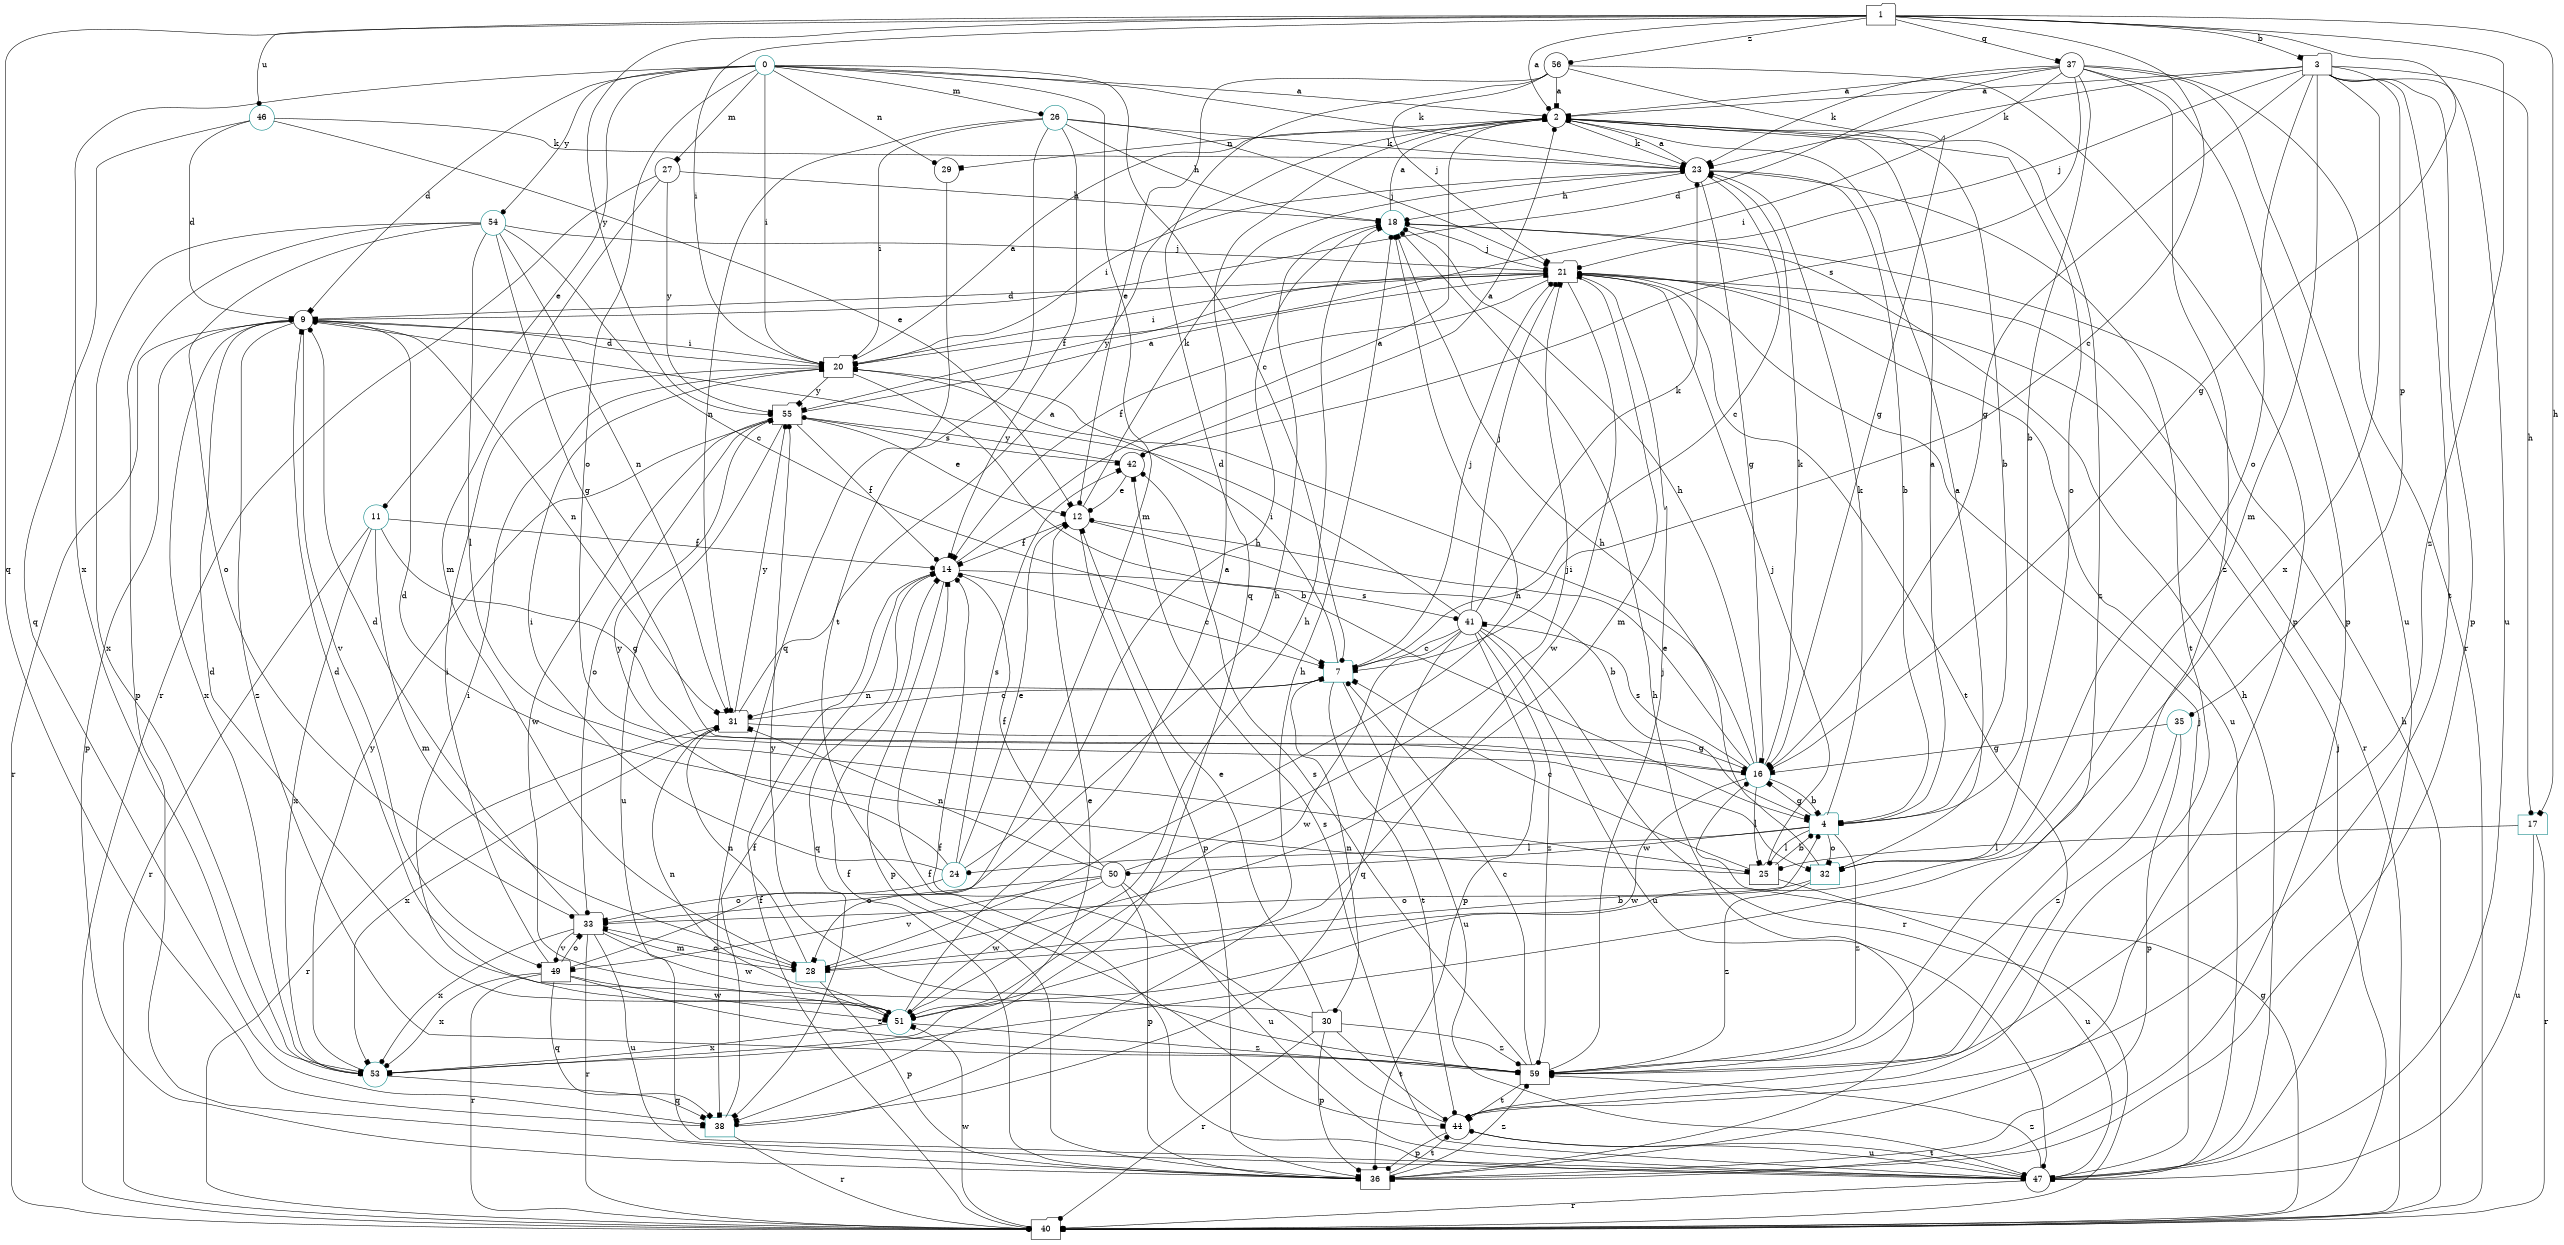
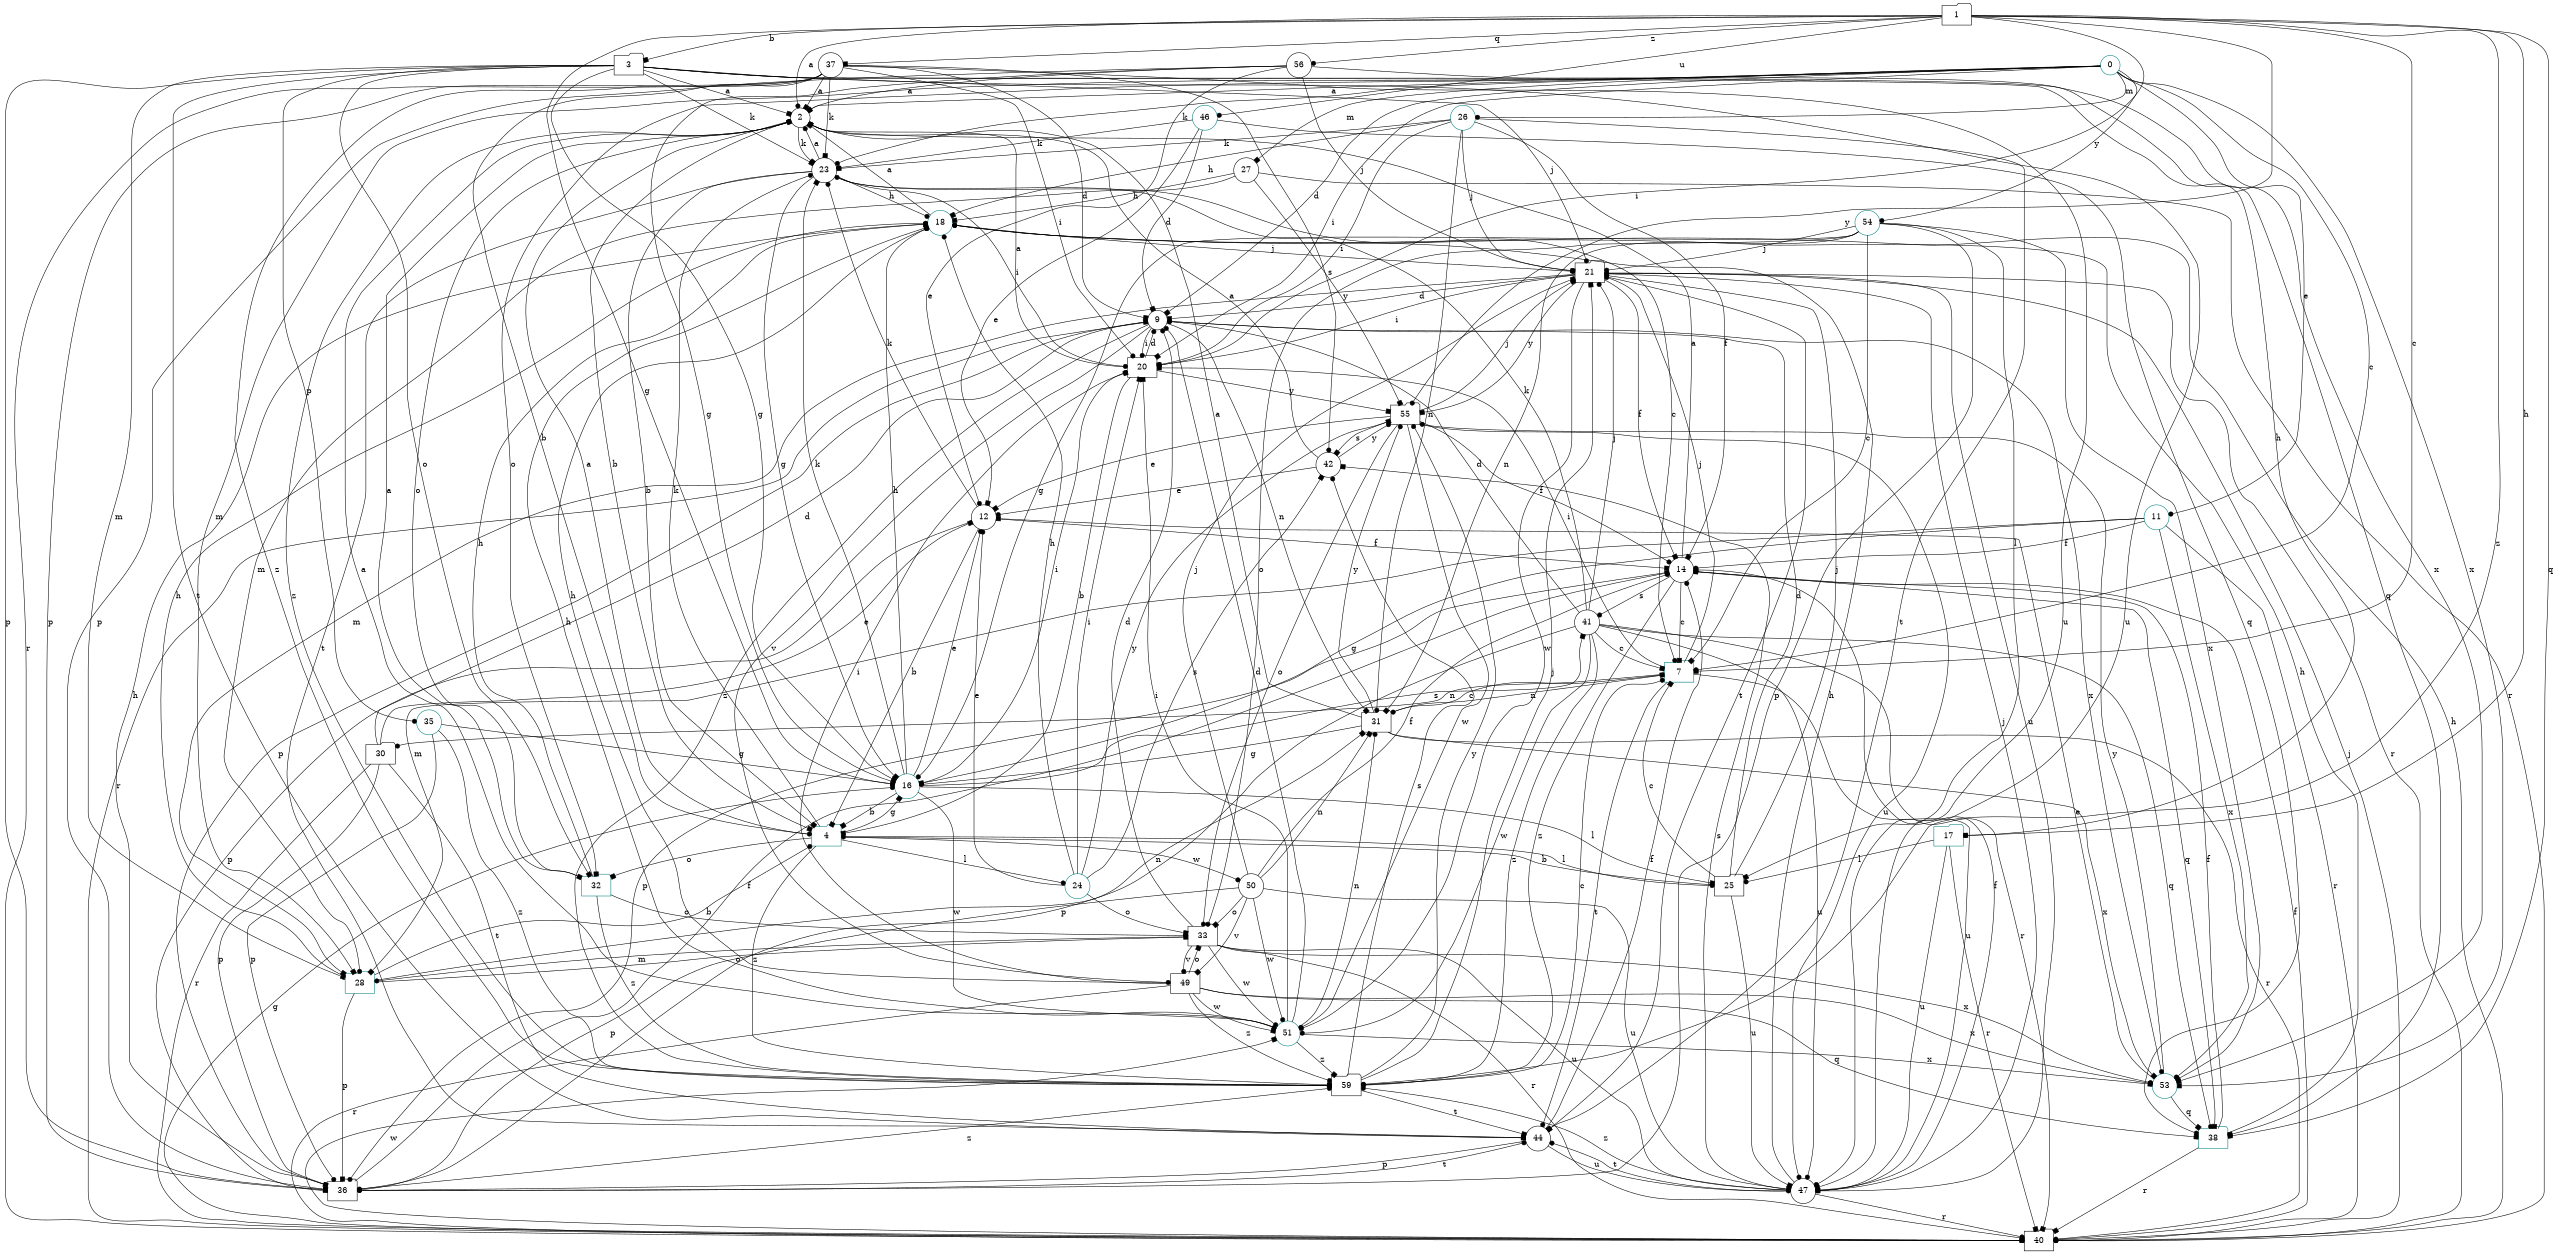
(947, 170) -> none
(1151, 344) -> (1507, 344)
(1432, 1033) -> (1529, 890)
